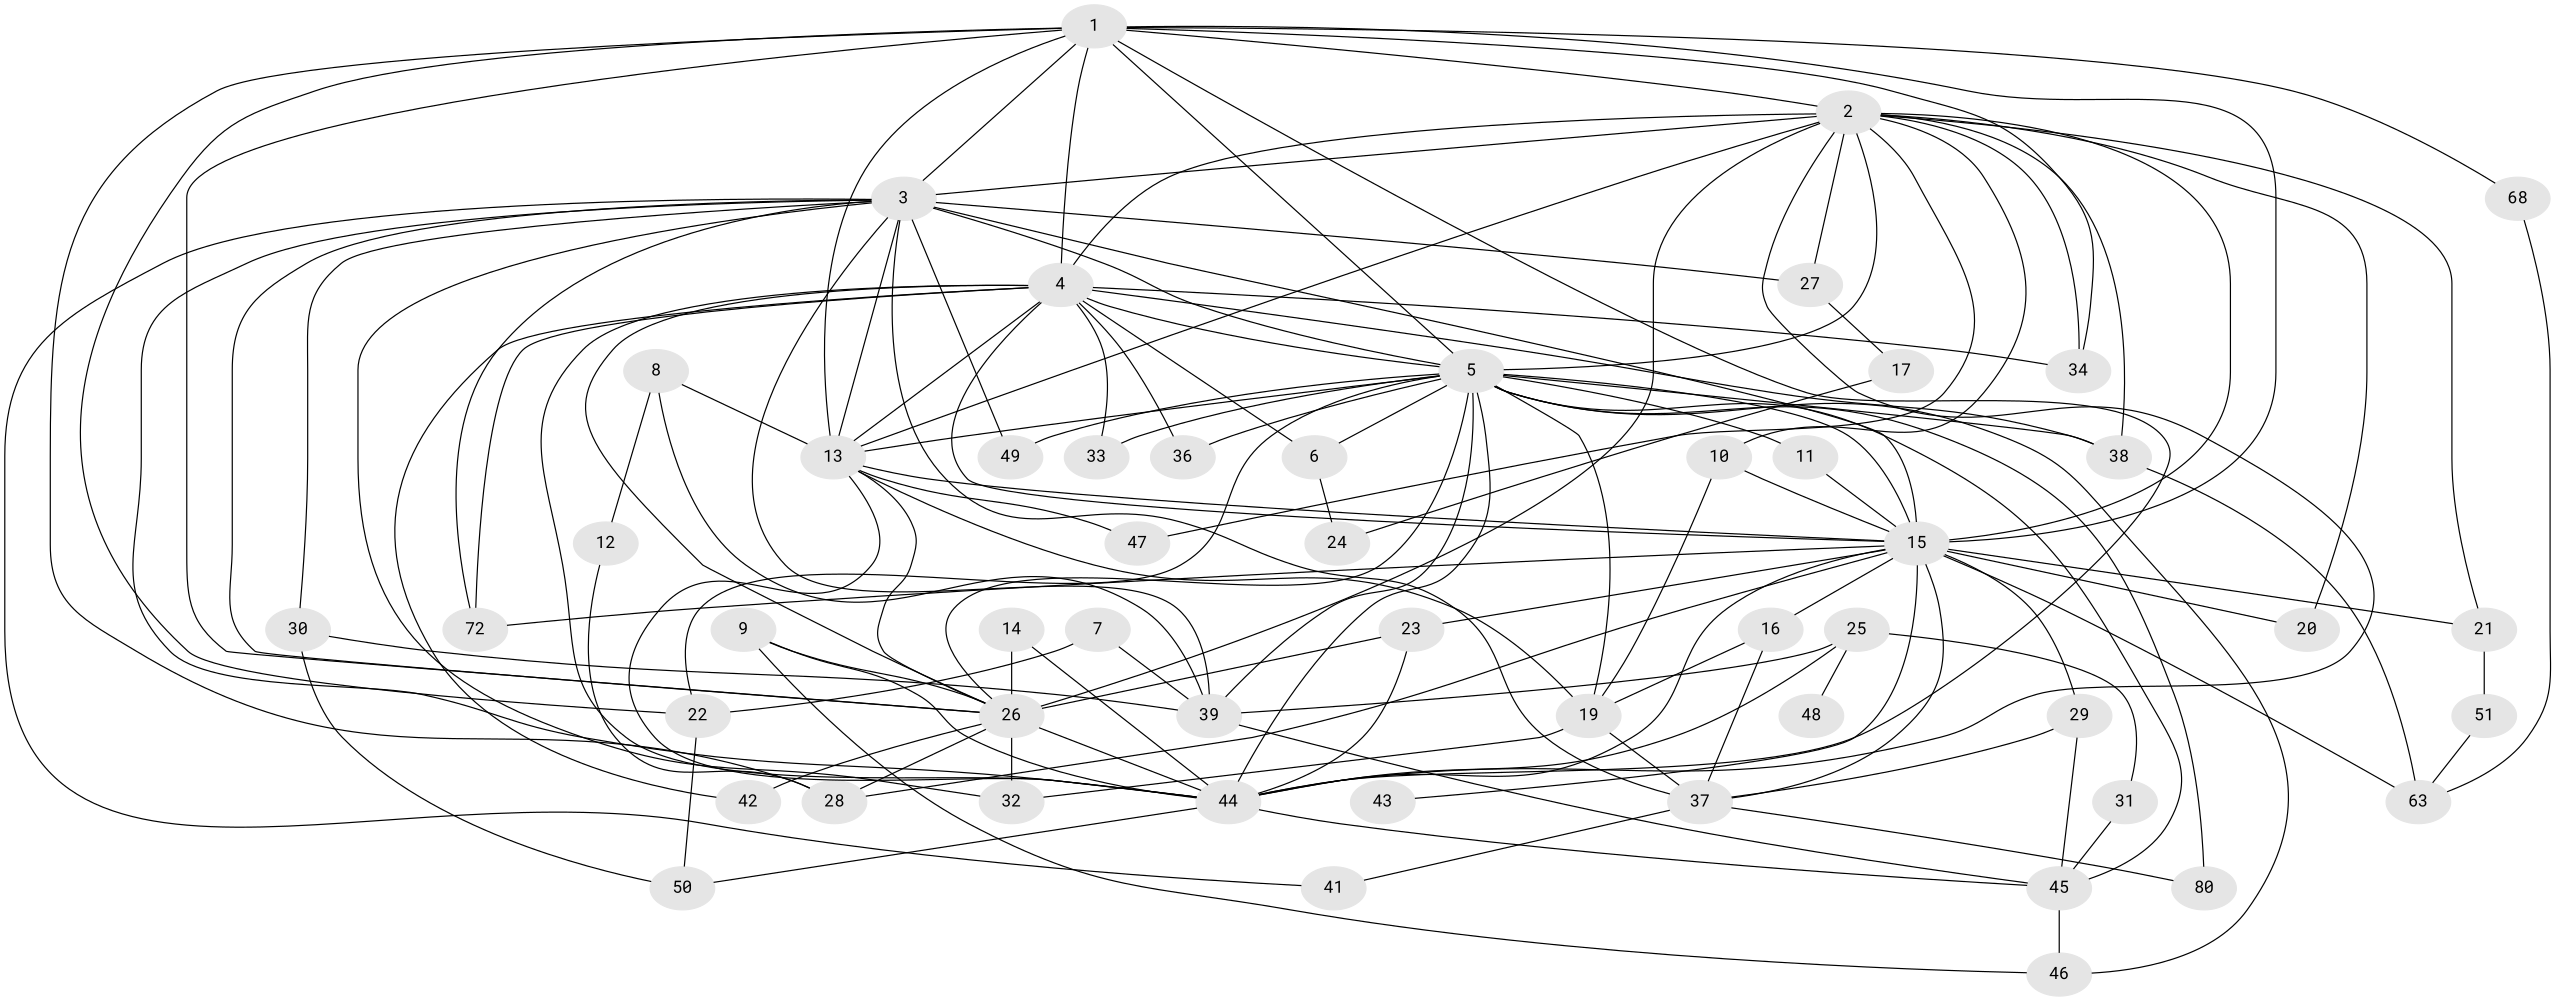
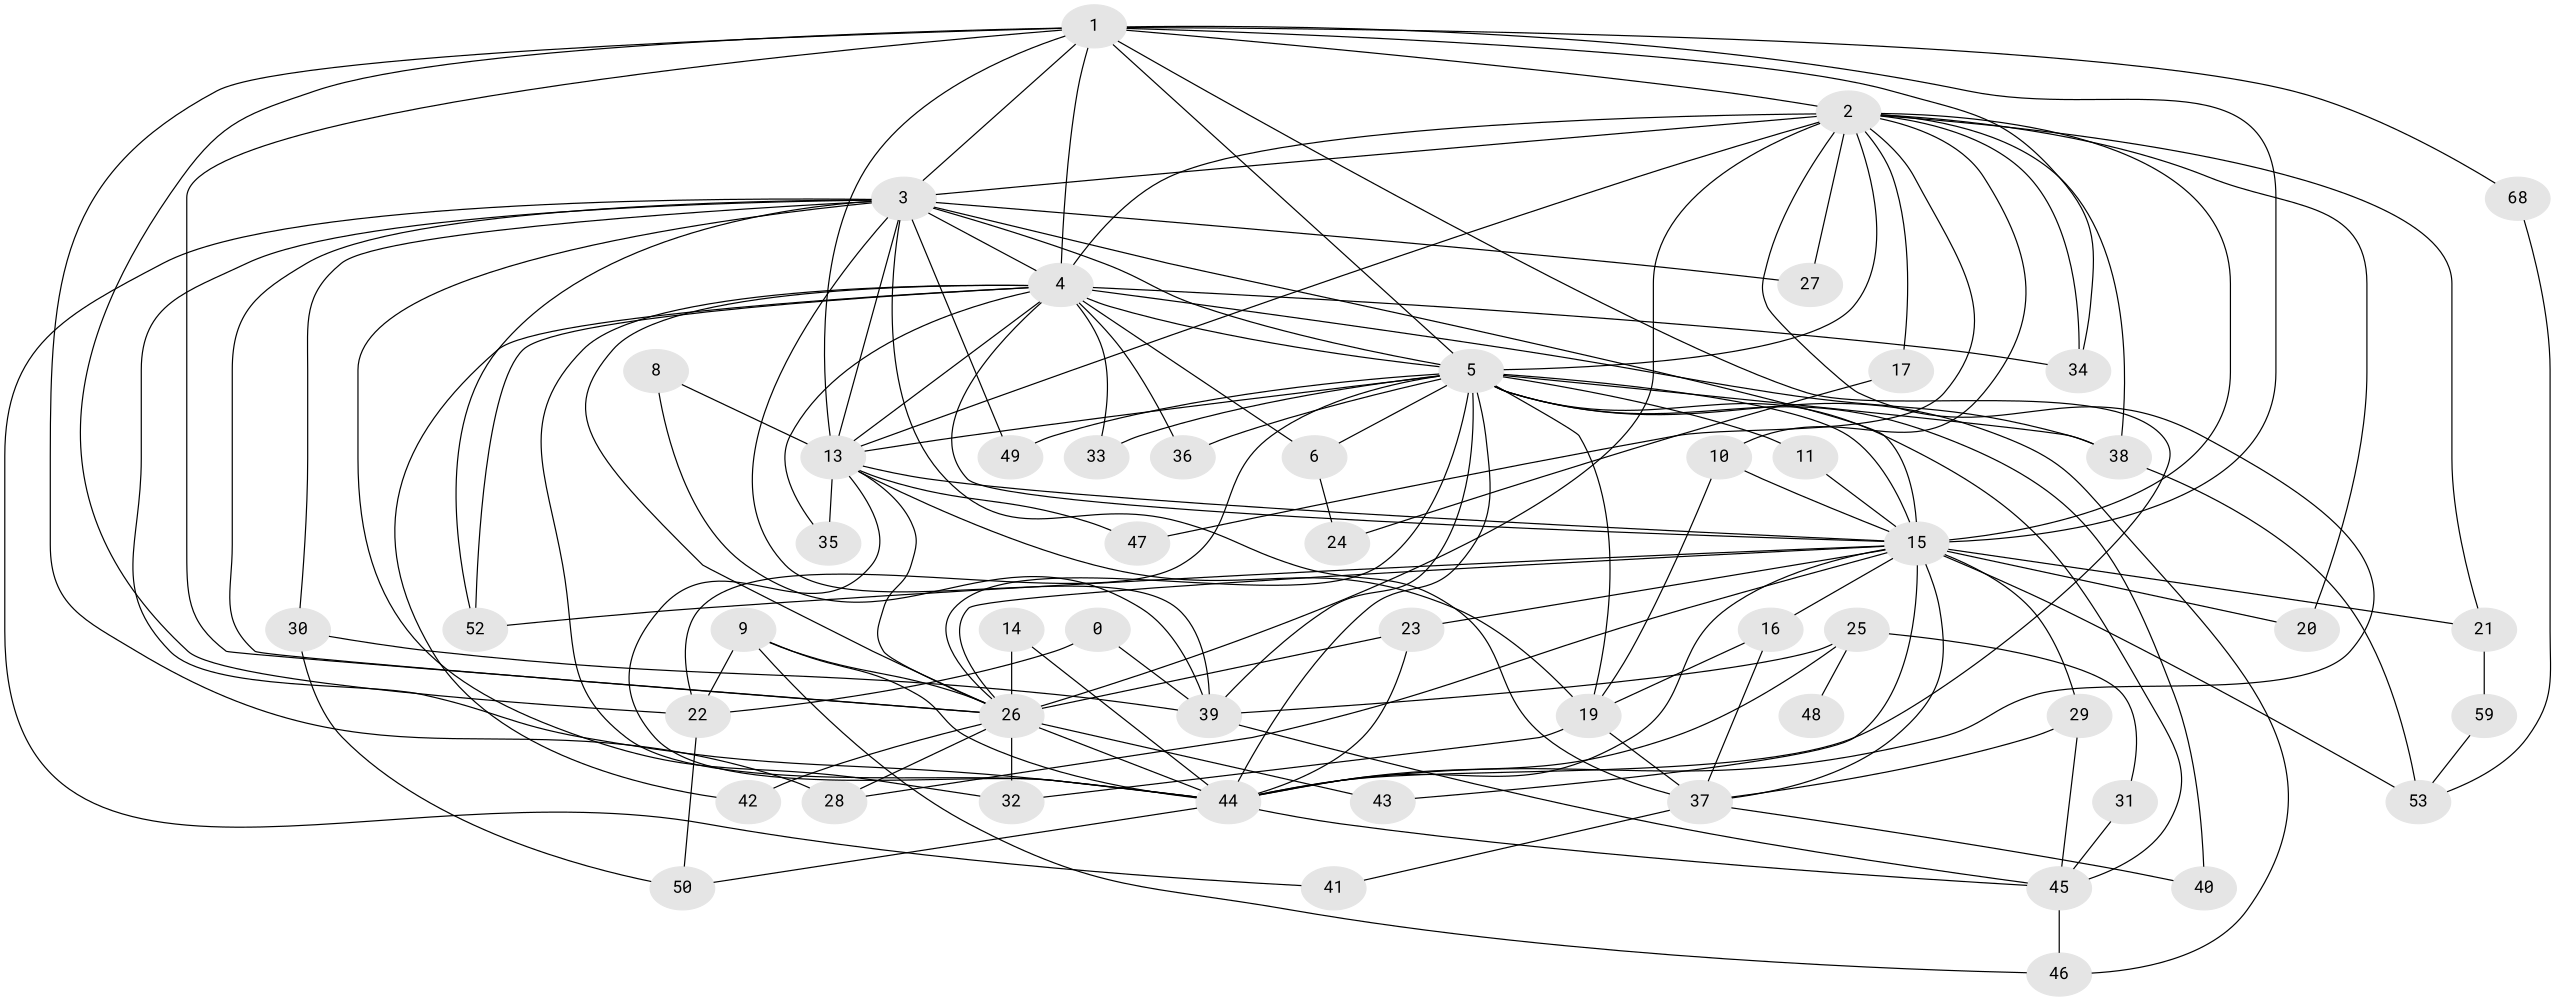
none -> (982, 242)
(1856, 328) -> (1905, 236)
(606, 544) -> none
none -> (828, 544)
none -> (1375, 574)
(475, 630) -> (475, 630)
(1098, 630) -> (1098, 630)
none -> (725, 665)
(2484, 716) -> (2484, 716)
none -> (1197, 759)
(2418, 802) -> (2418, 802)
(2204, 888) -> (2204, 888)
